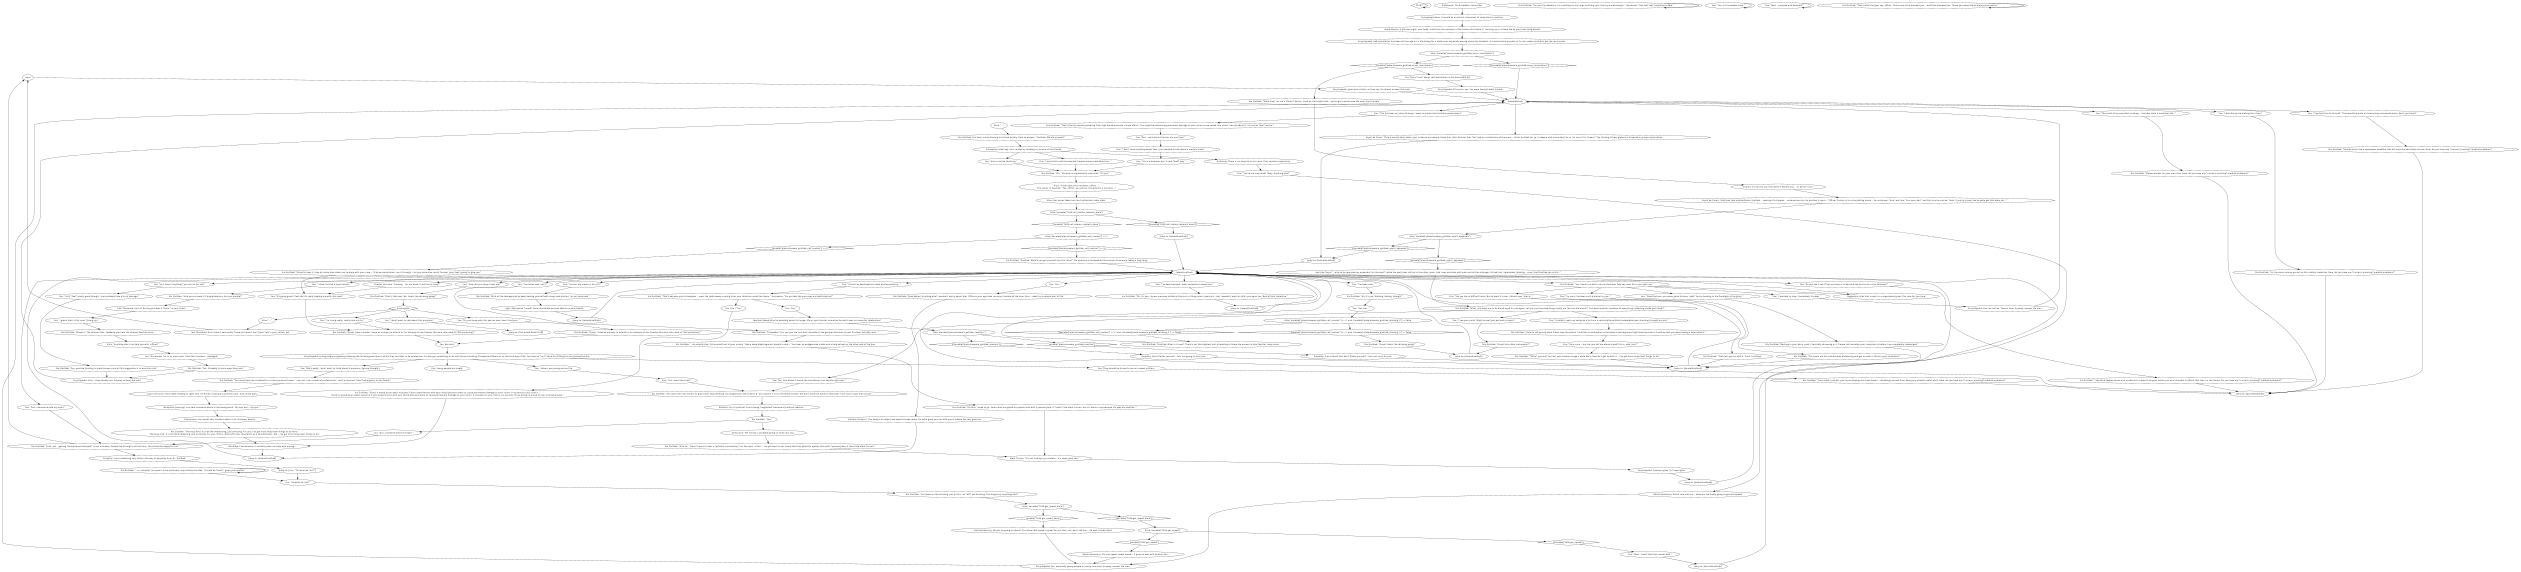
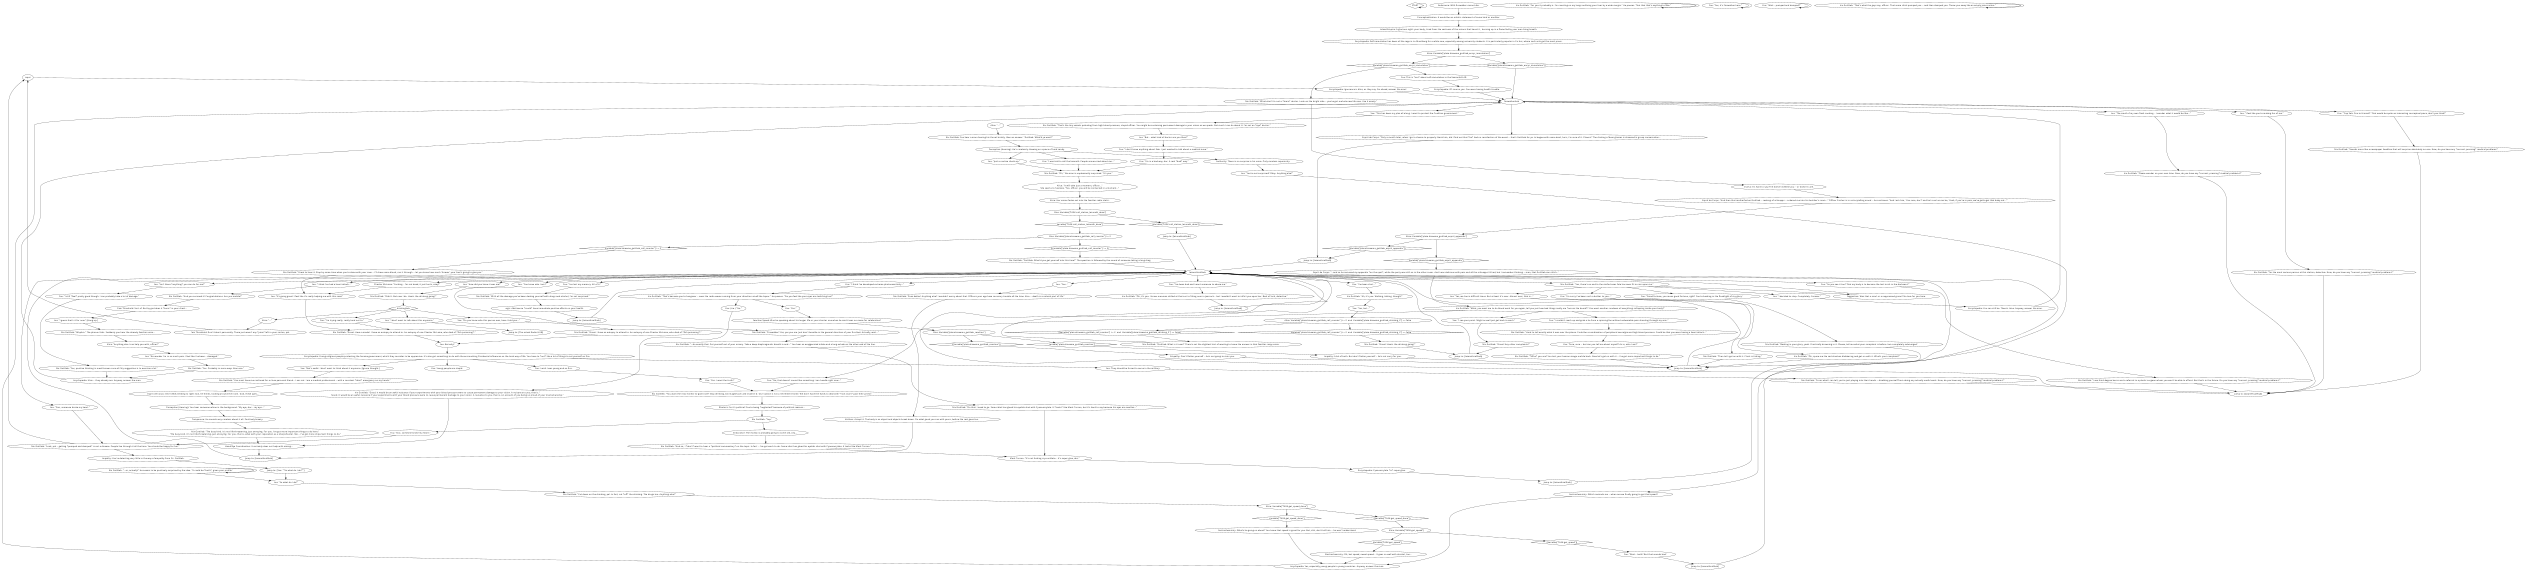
(1462, 6) -> (1459, 6)
(554, 368) -> (554, 368)
(1126, 368) -> (1133, 368)
